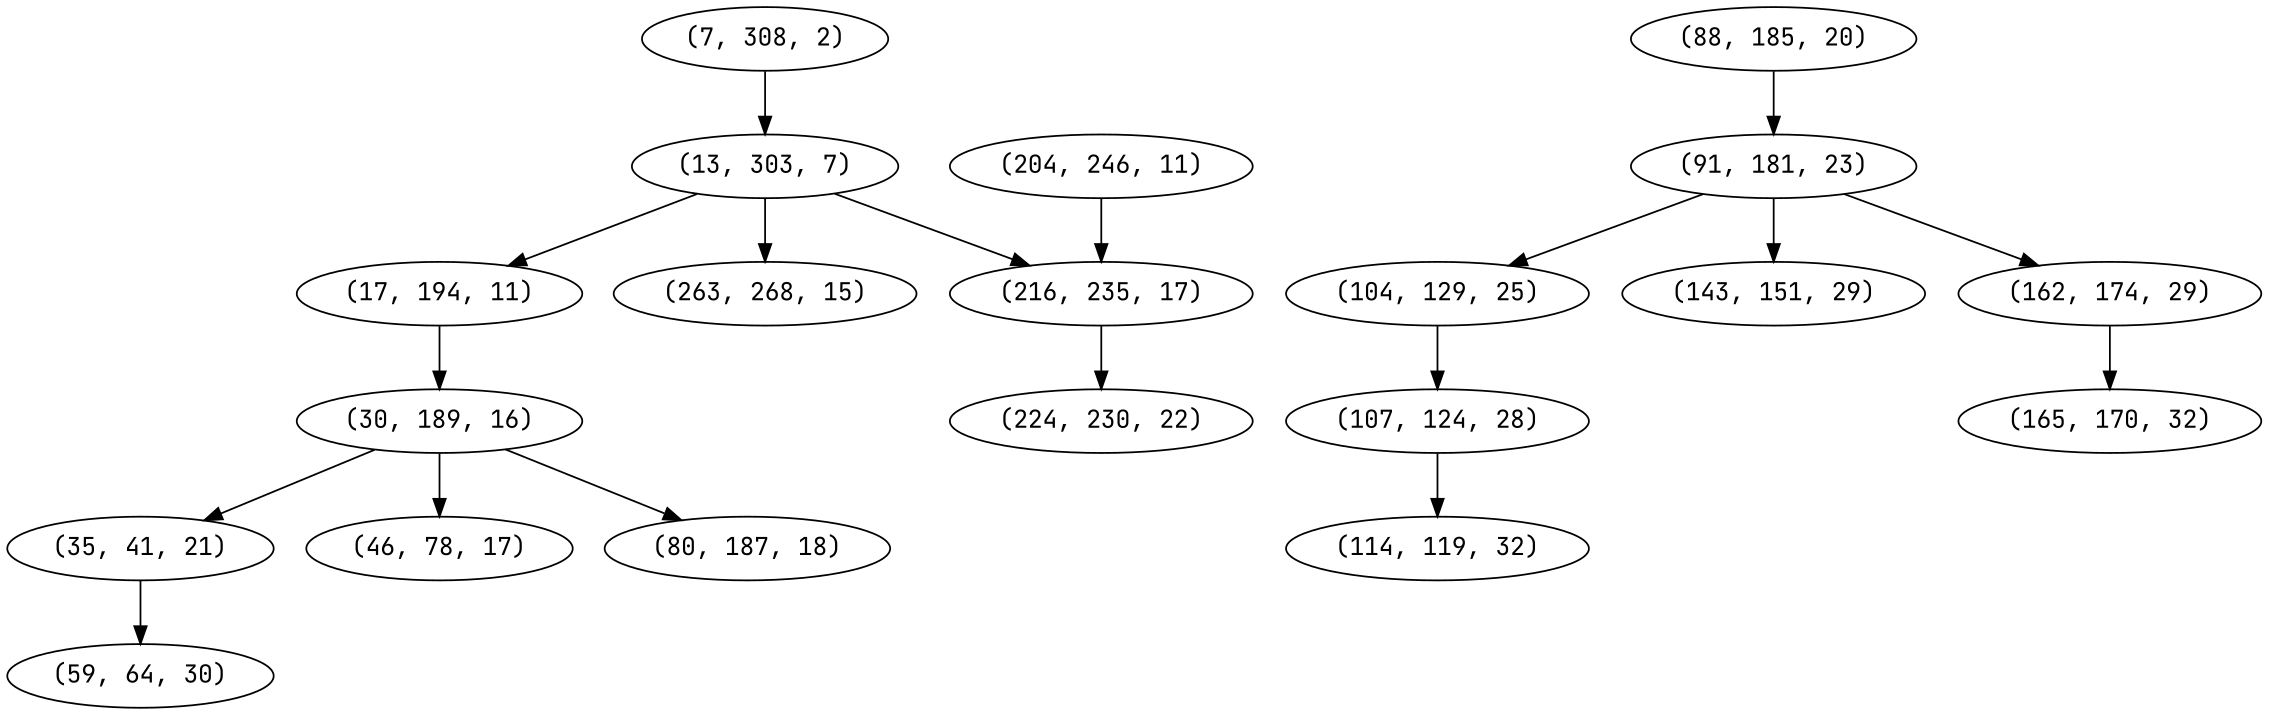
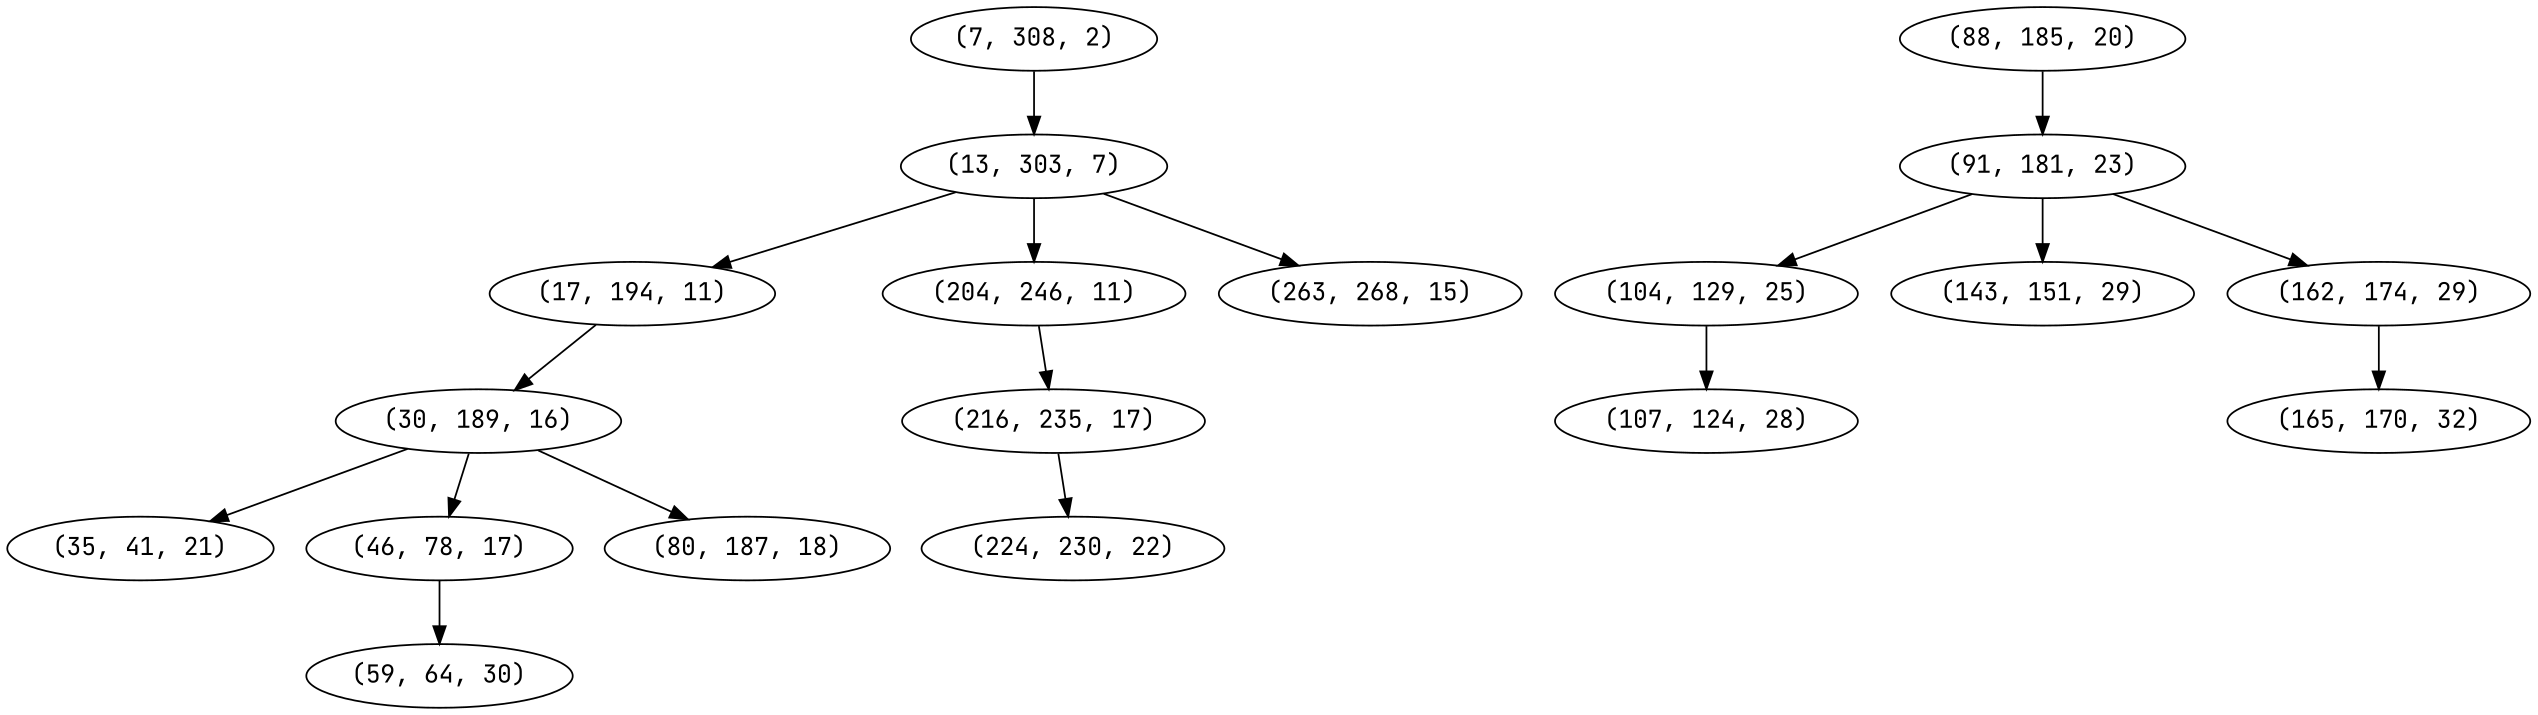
(924, 227) -> (1034, 221)
(1437, 549) -> none
(140, 604) -> (440, 604)
